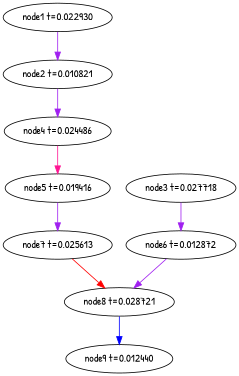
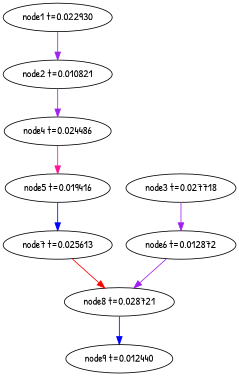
(58, 213) -> (58, 213)
